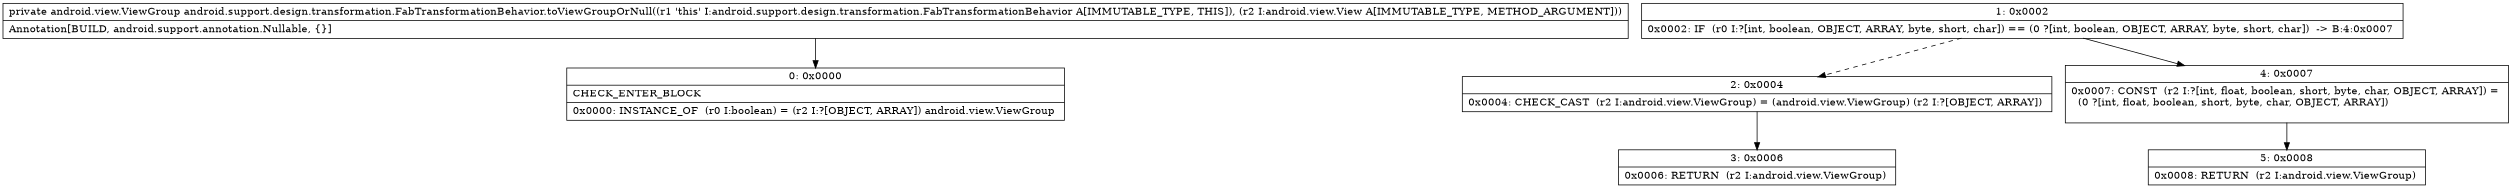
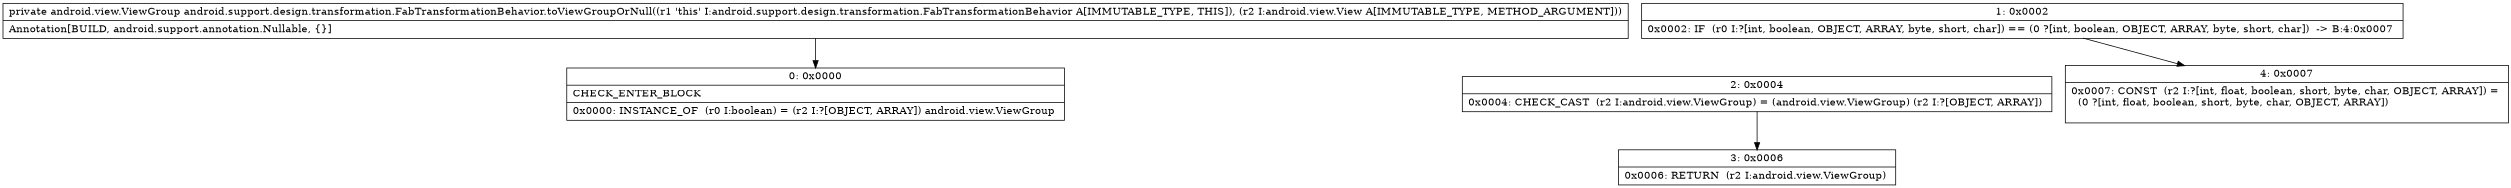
(1893, 57) -> none
(2287, 167) -> none
